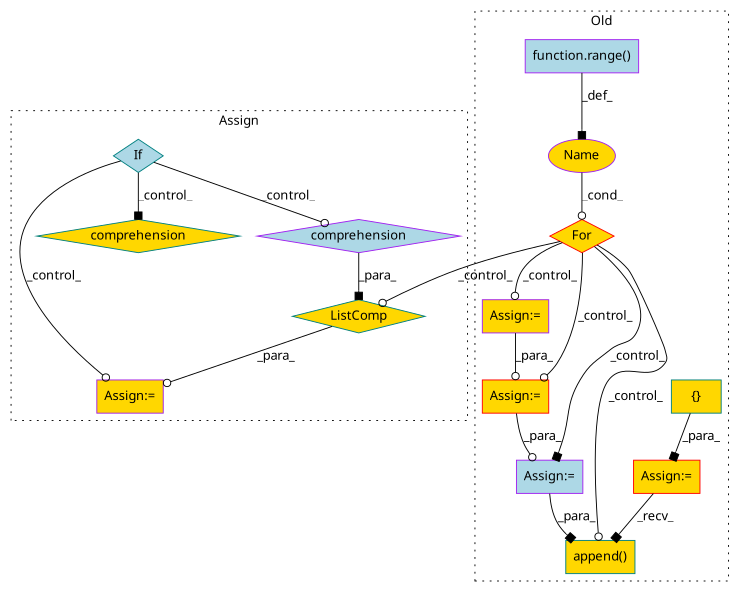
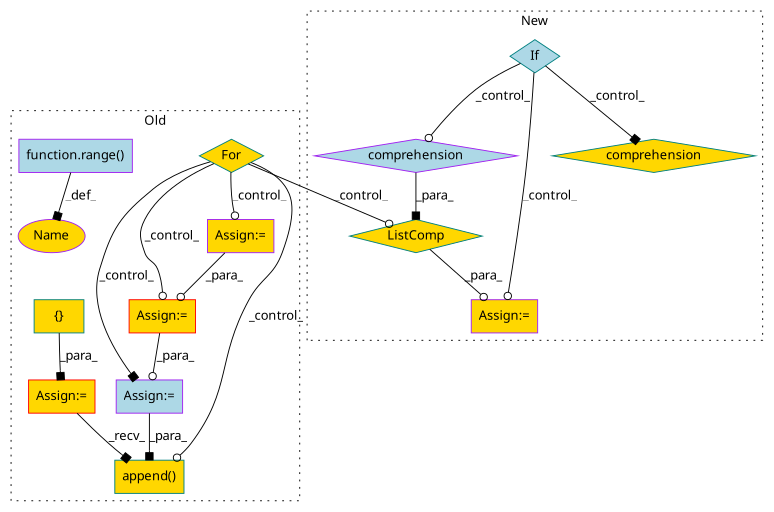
(239, 121) -> (535, 22)
(582, 192) -> none
(582, 236) -> (231, 156)
